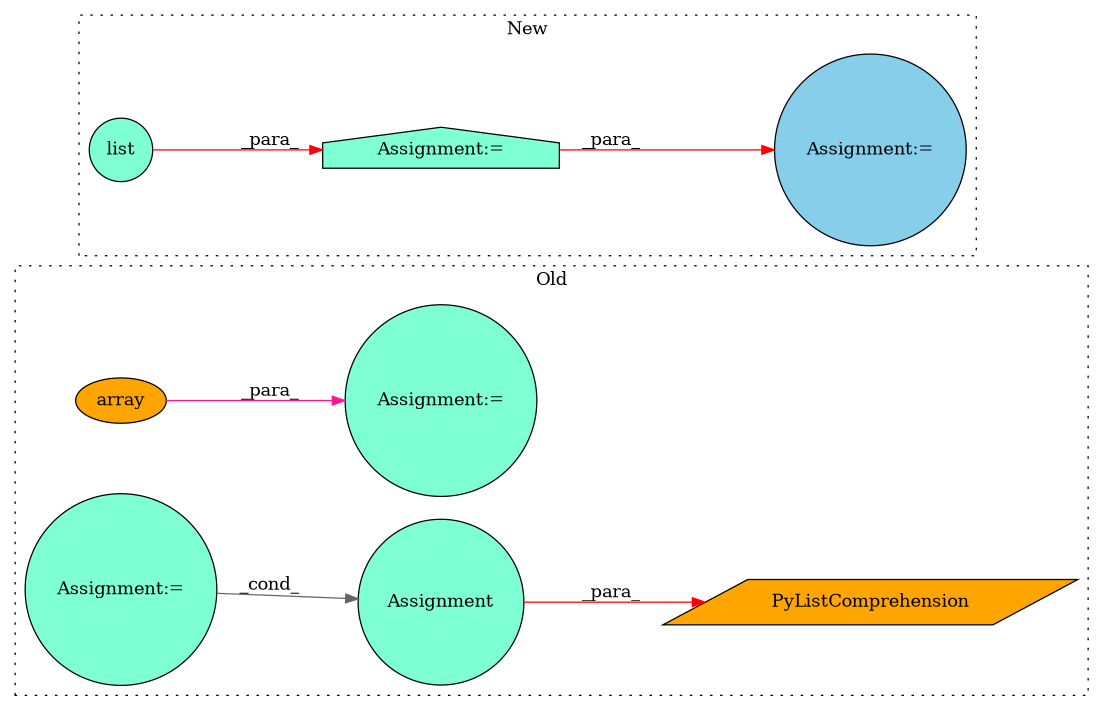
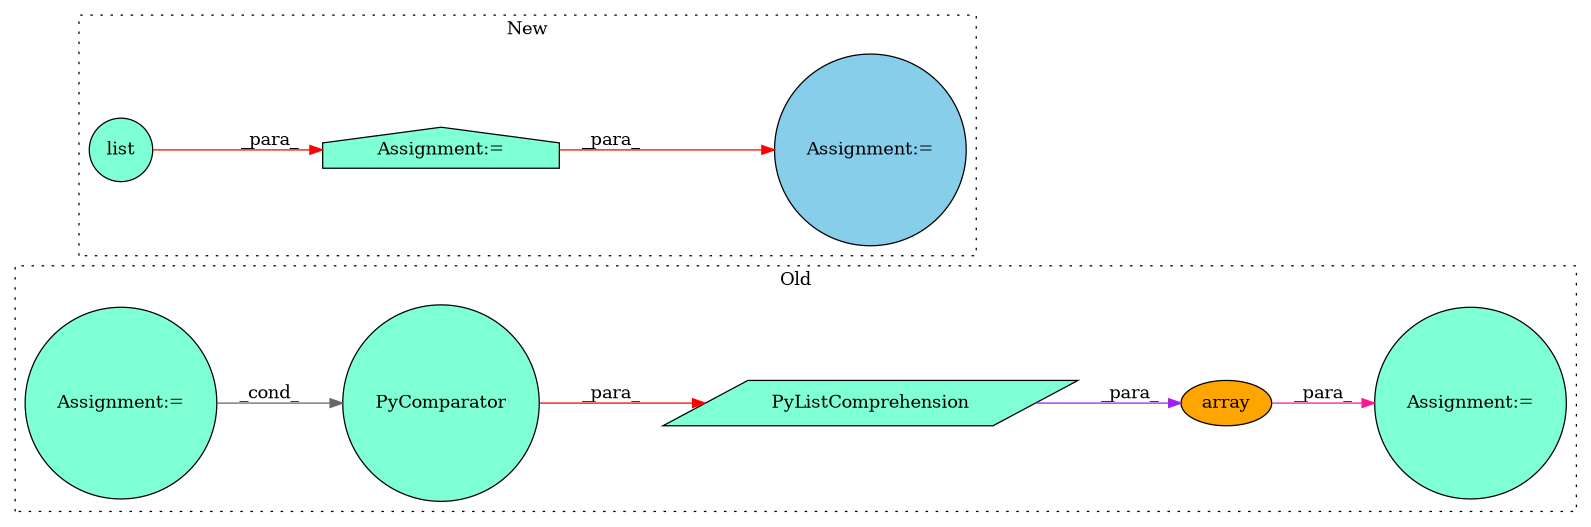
none -> (1102, 403)
(441, 602) -> (441, 403)
(870, 602) -> (870, 403)
